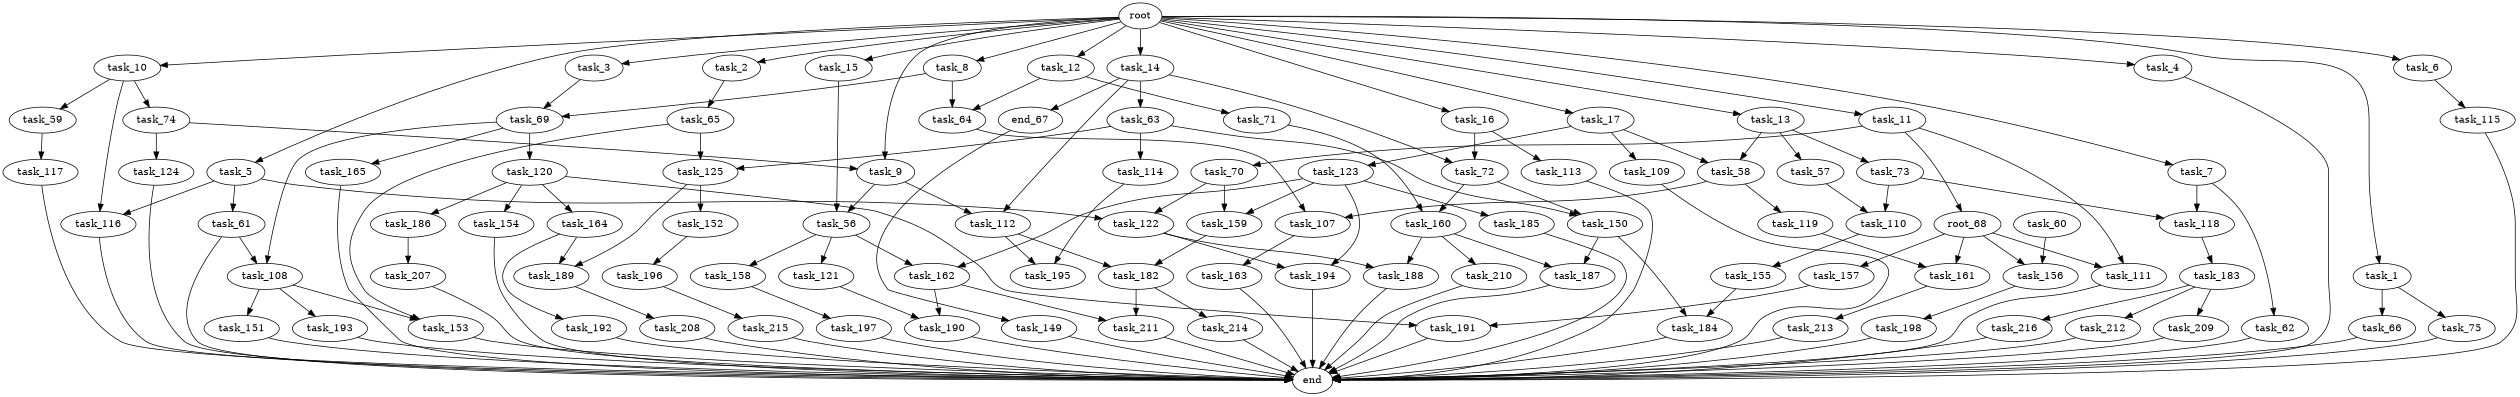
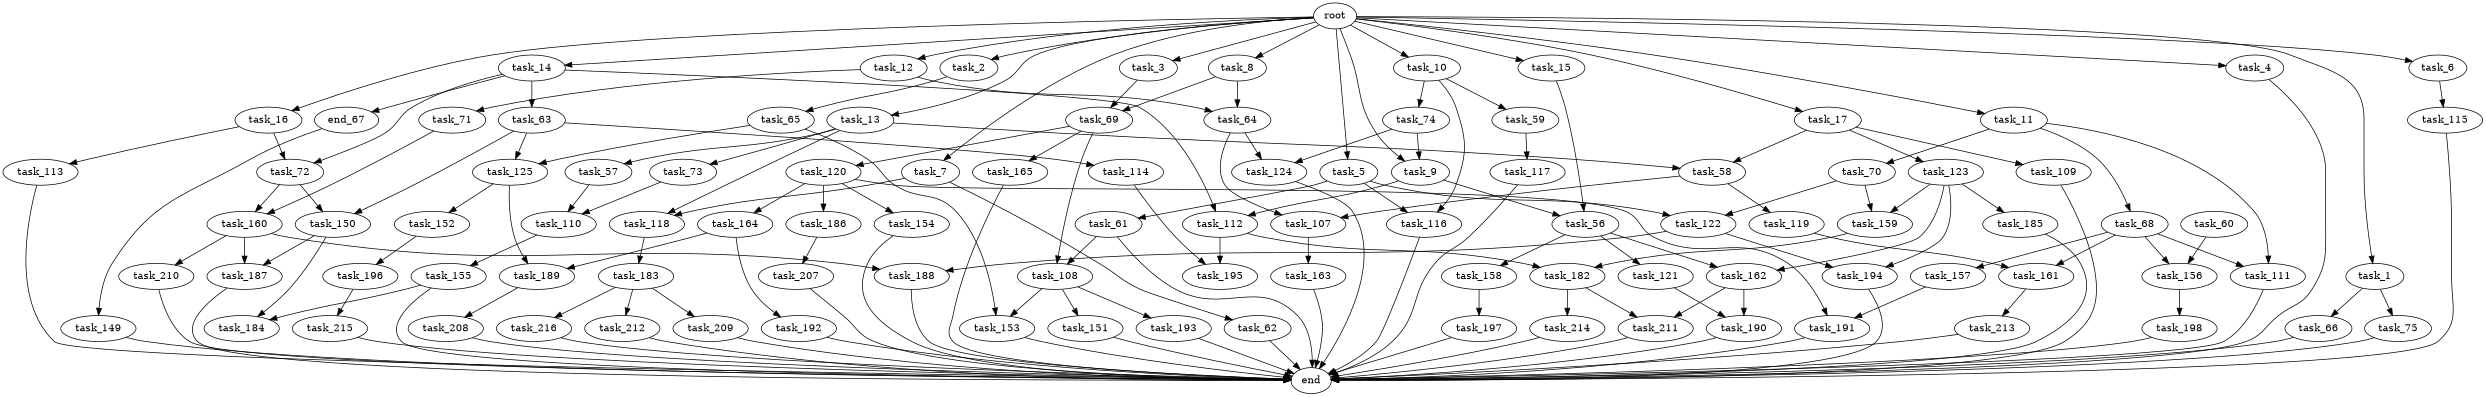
none -> (1254, 147)
(2038, 197) -> (757, 170)
(1967, 224) -> (2135, 224)
(1520, 361) -> (807, 373)
